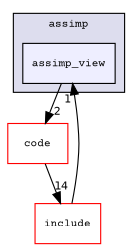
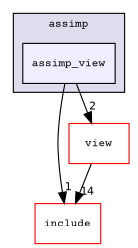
(38, 144) -> (99, 144)
(79, 149) -> (58, 138)
